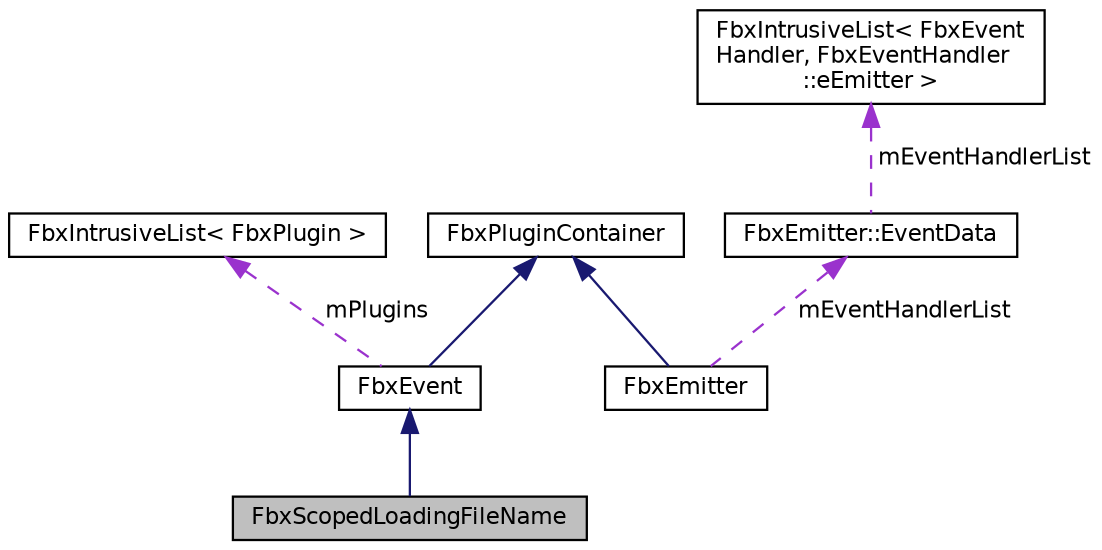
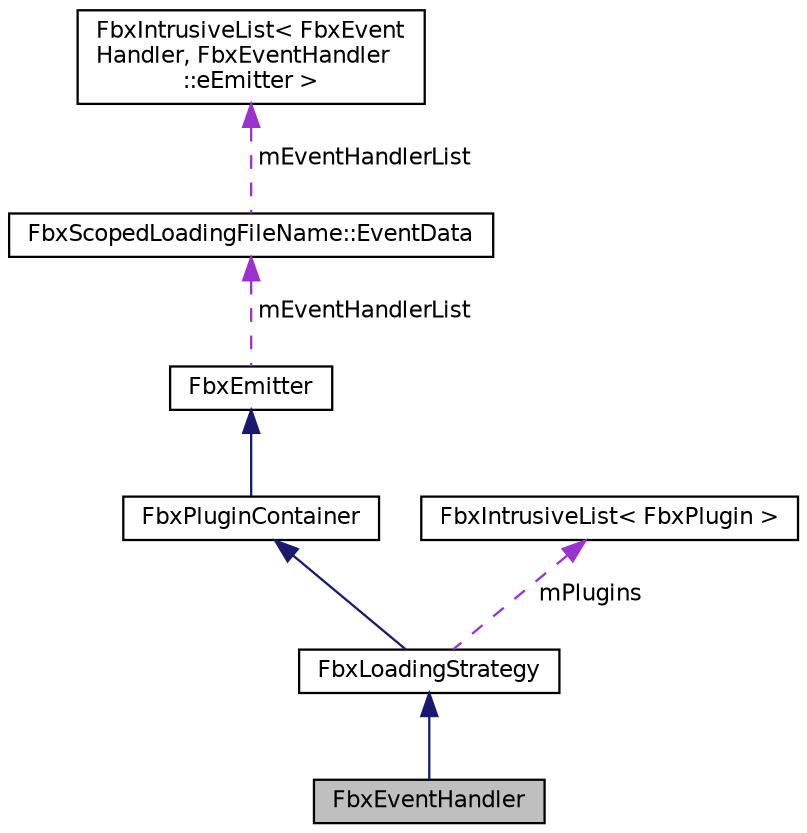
(871, 235) -> (251, 235)
(629, 321) -> (251, 465)
(410, 388) -> (429, 671)
(410, 518) -> (429, 801)
